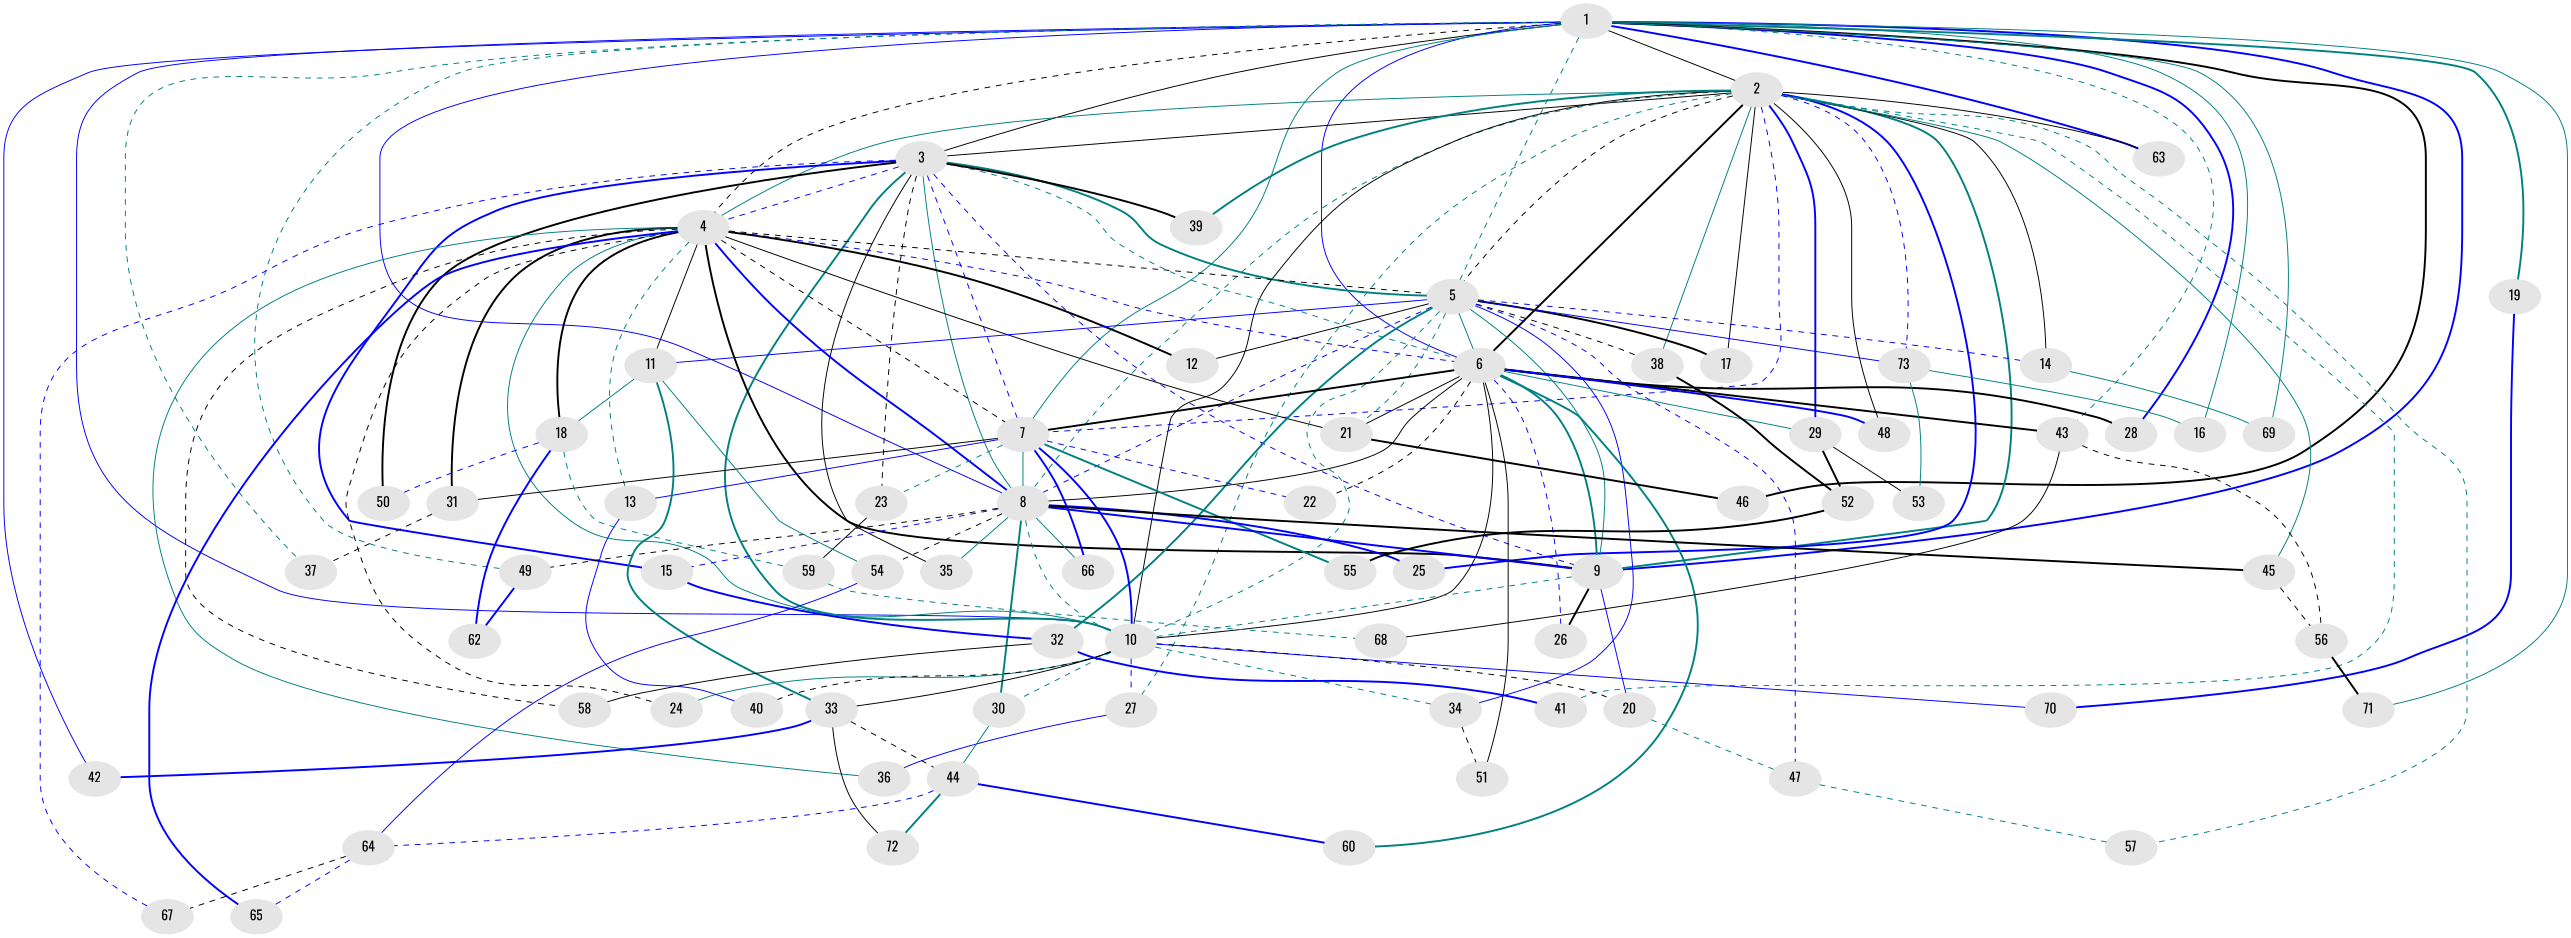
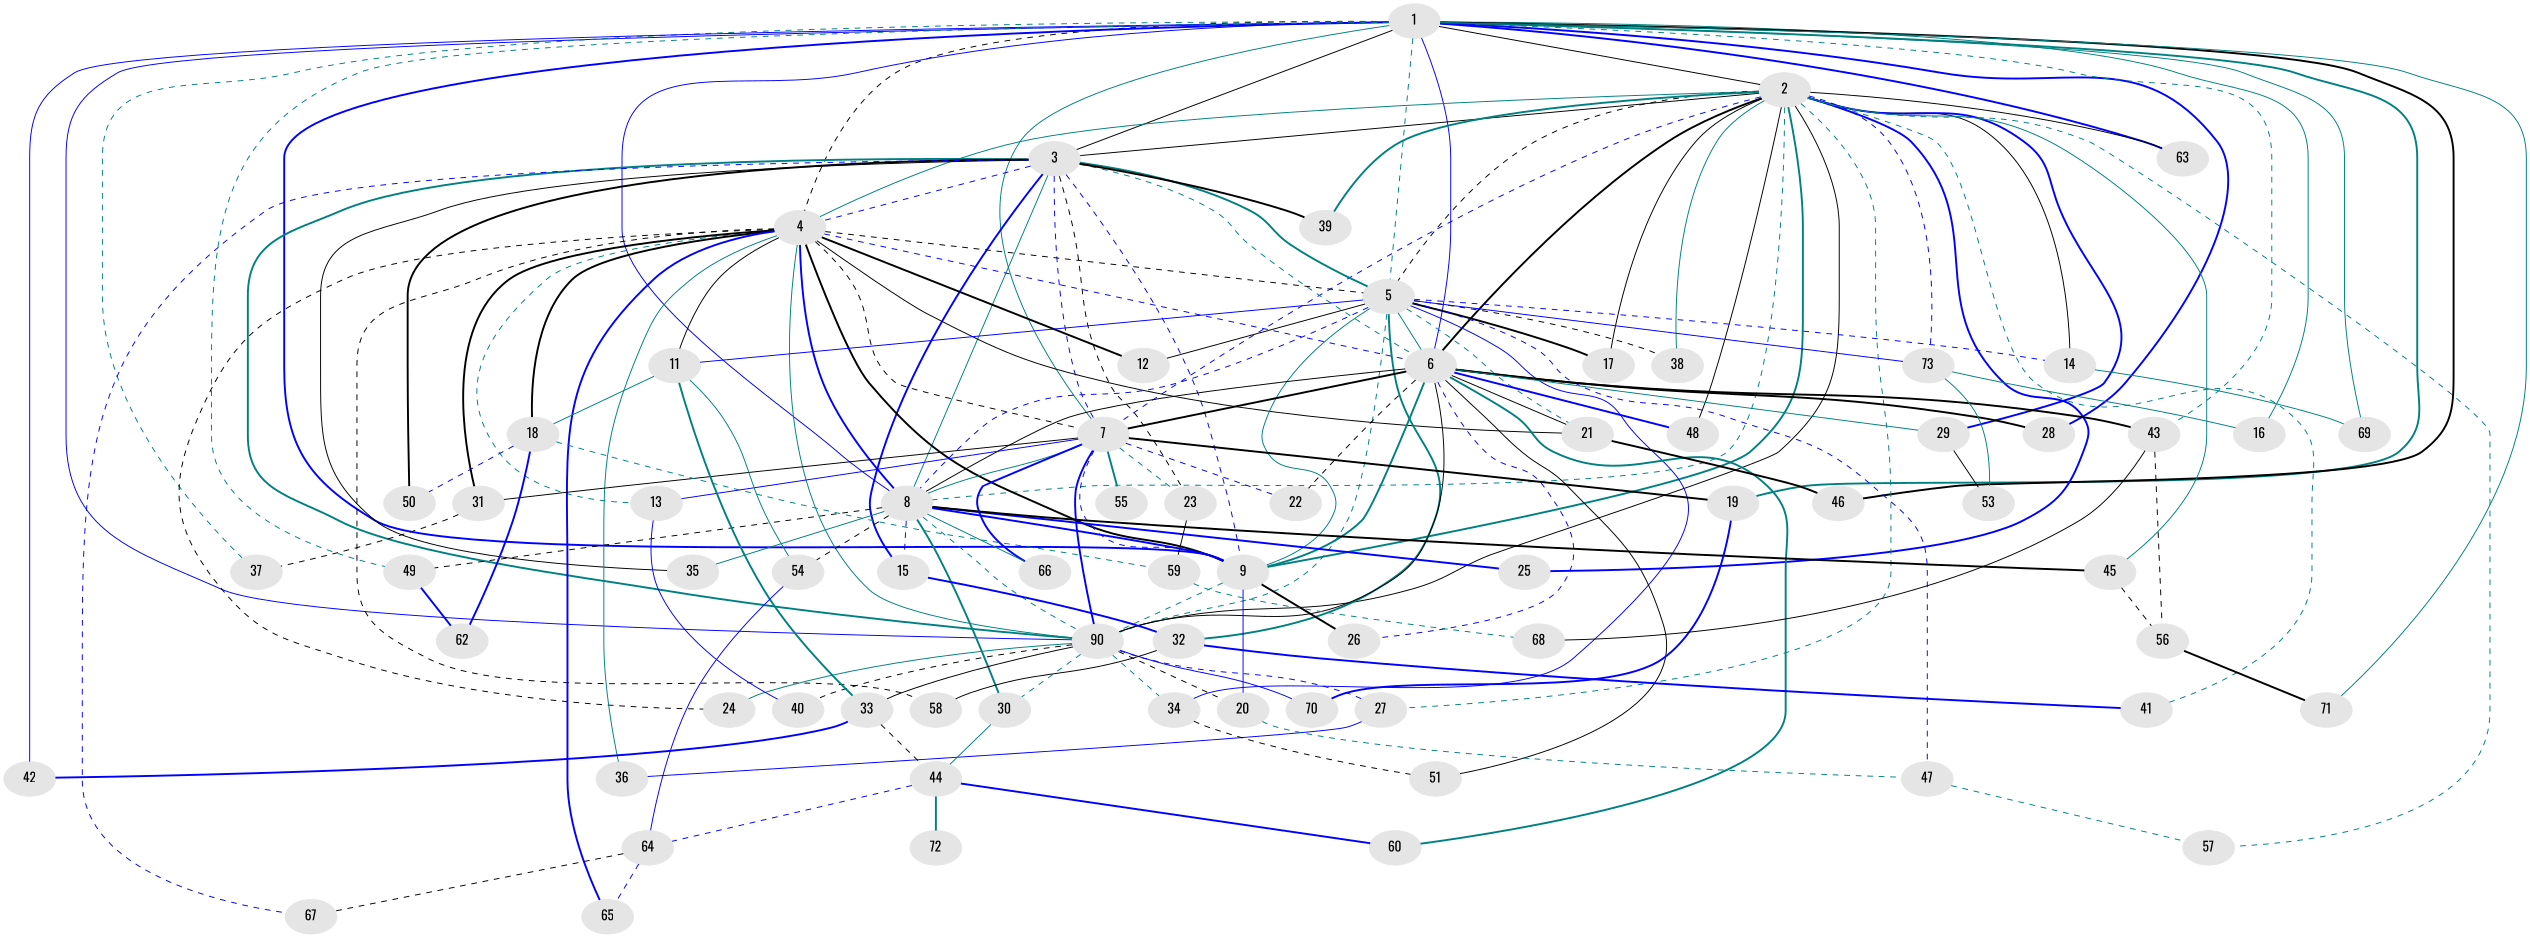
none -> (1418, 469)
(1848, 503) -> none
none -> (1083, 514)
(1131, 641) -> (1098, 641)
(845, 785) -> none
